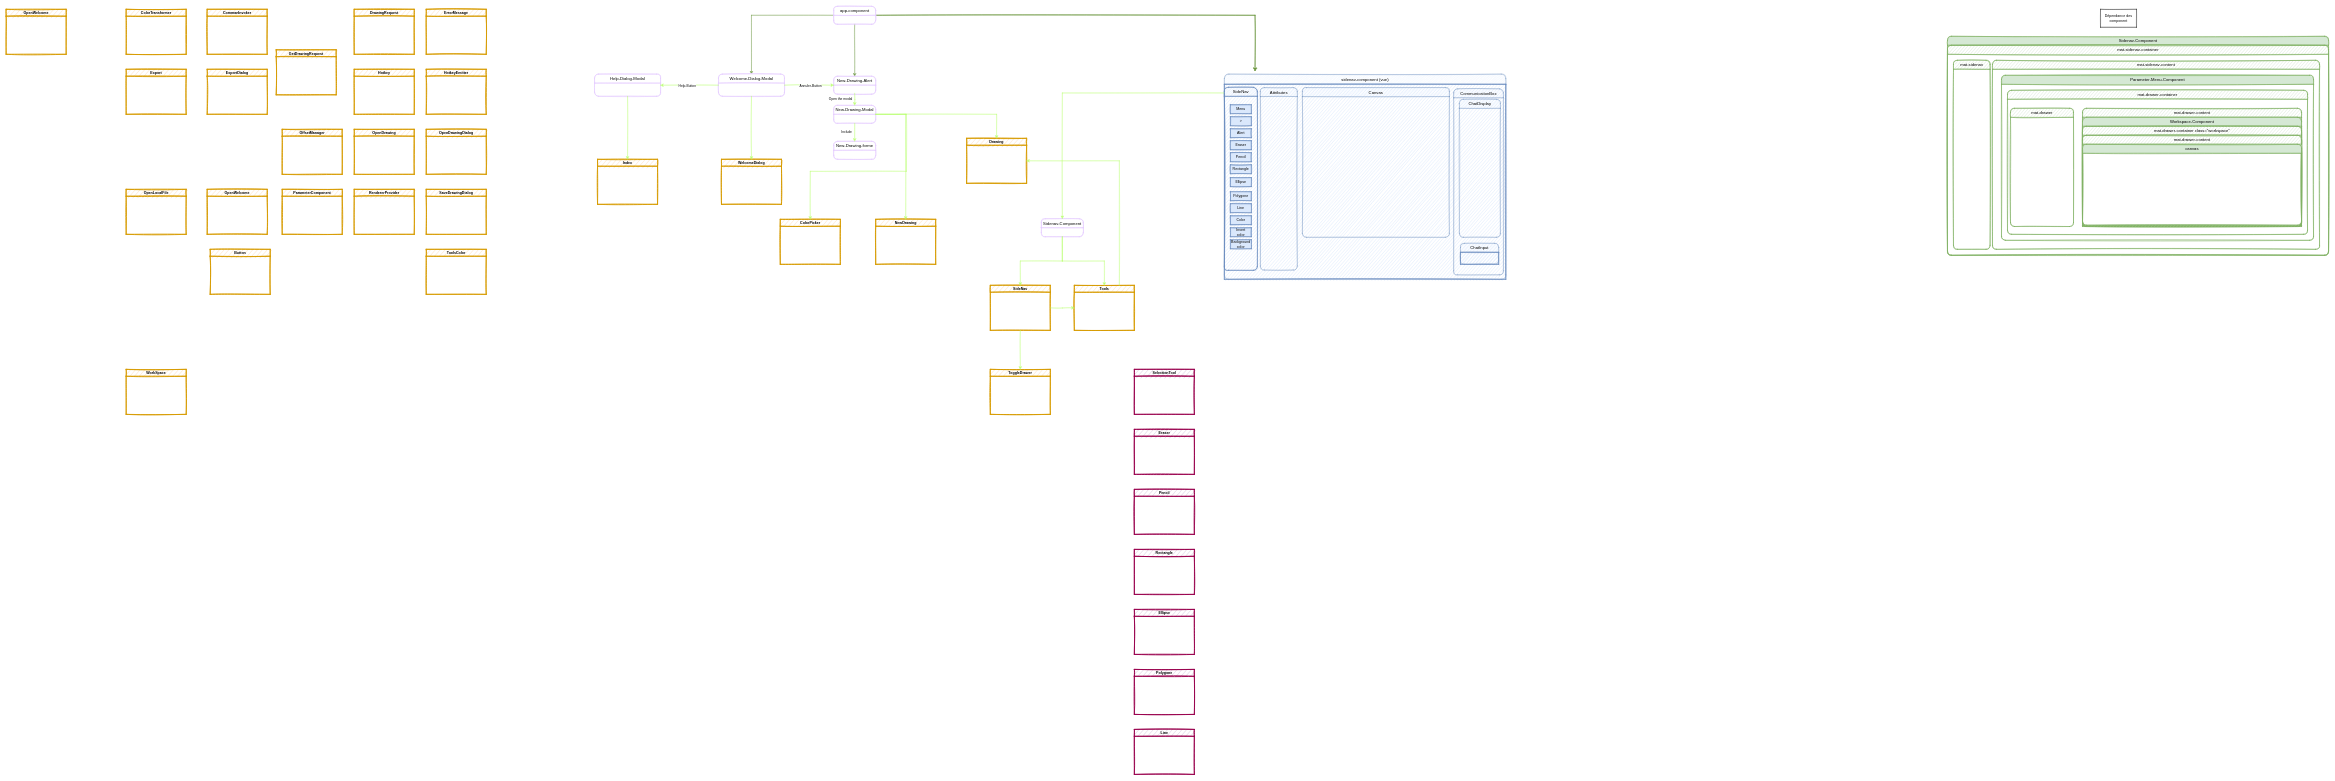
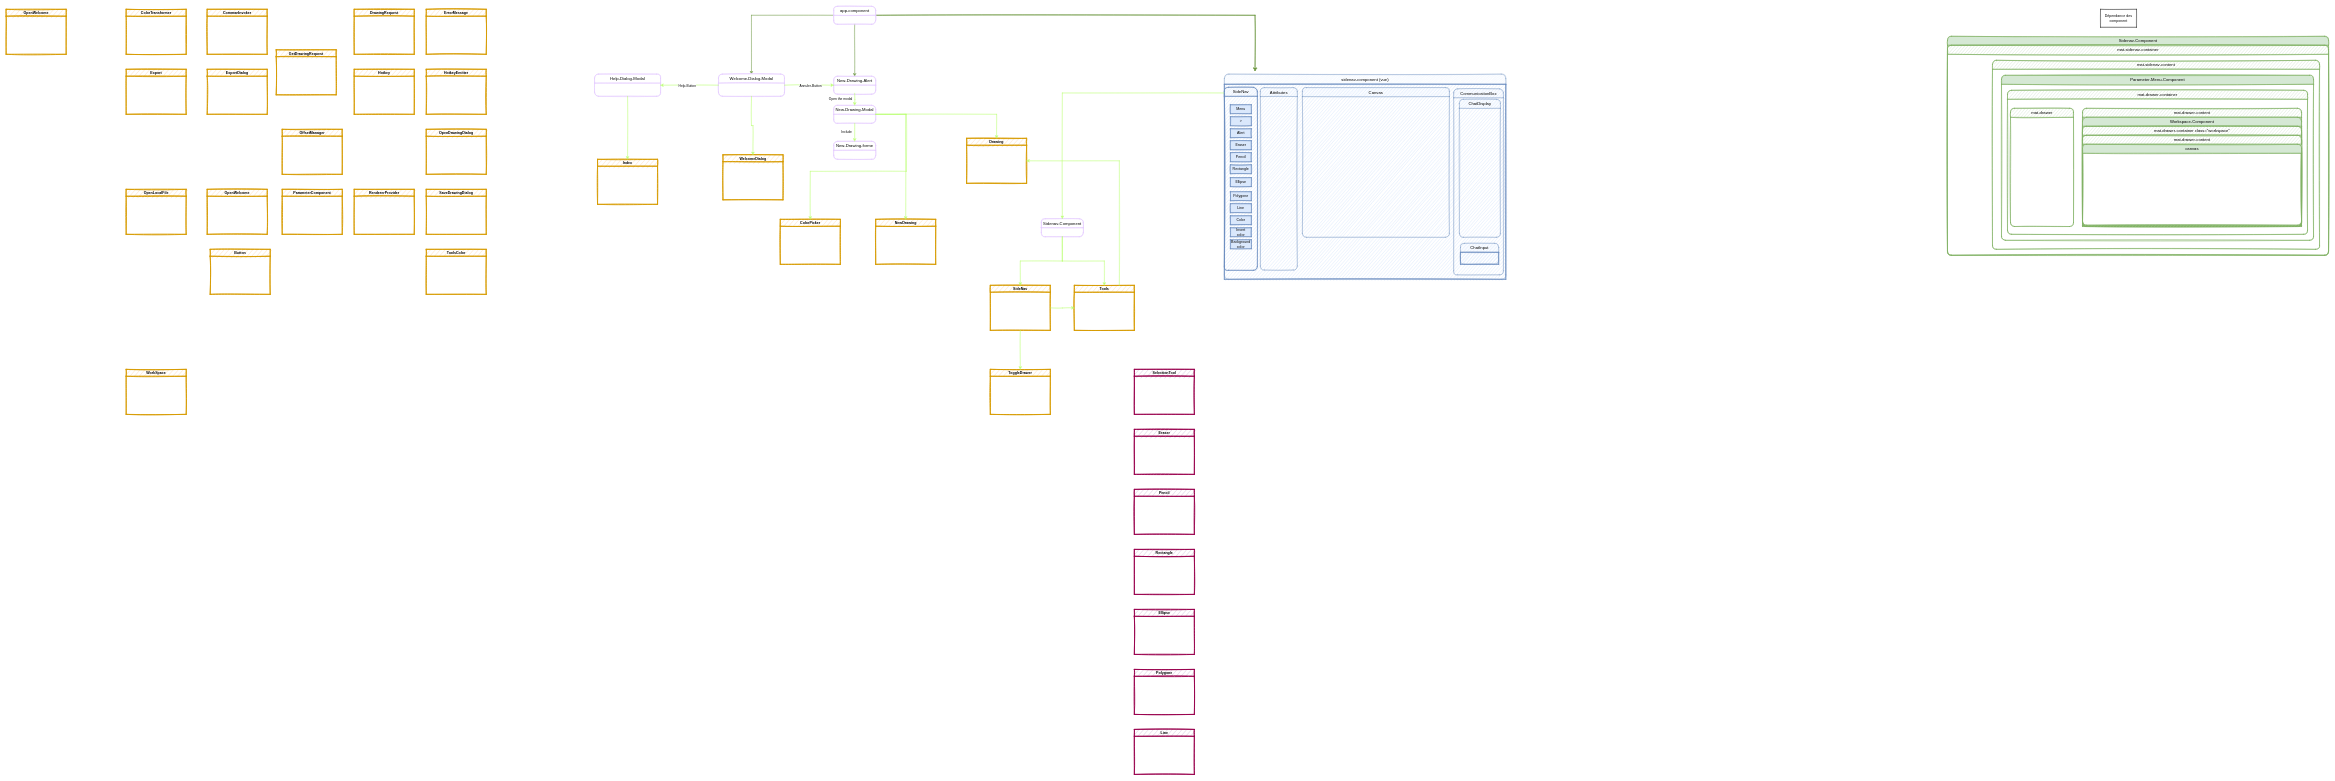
(384, 152) -> none
(1971, 155) -> none
(751, 182) -> (753, 177)
